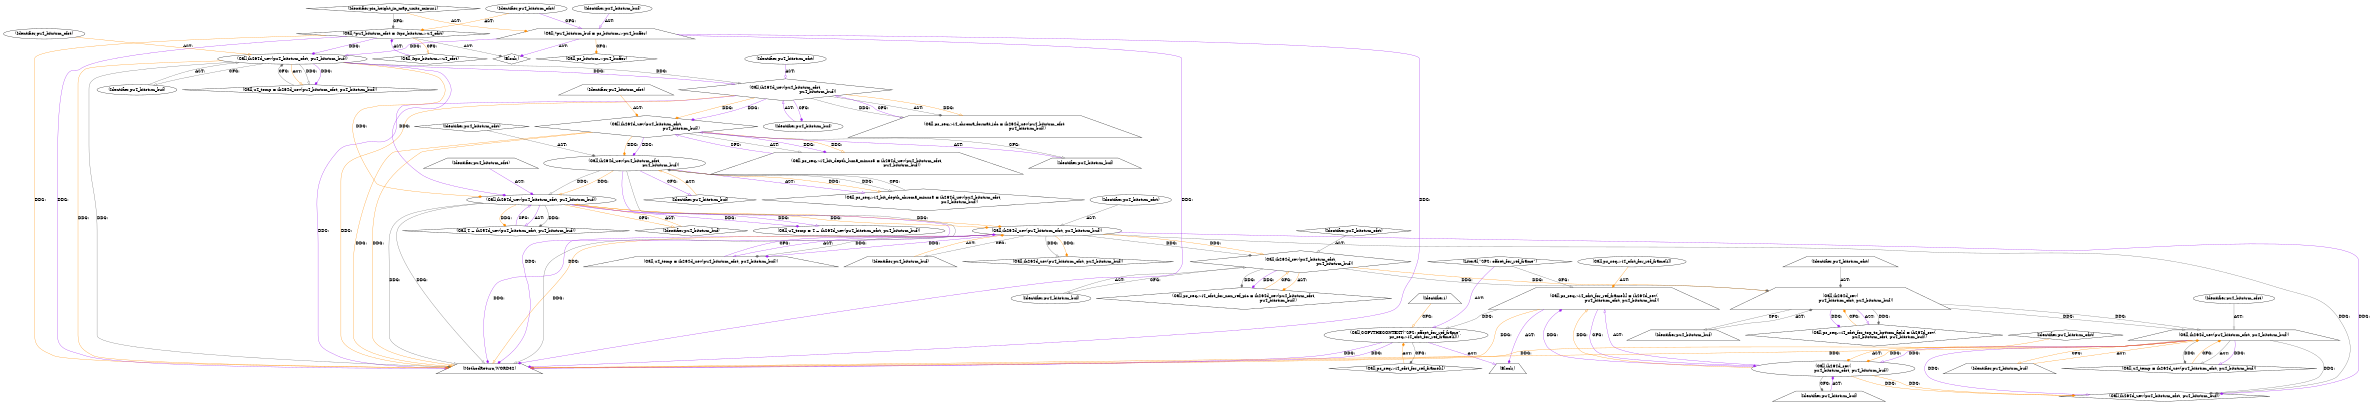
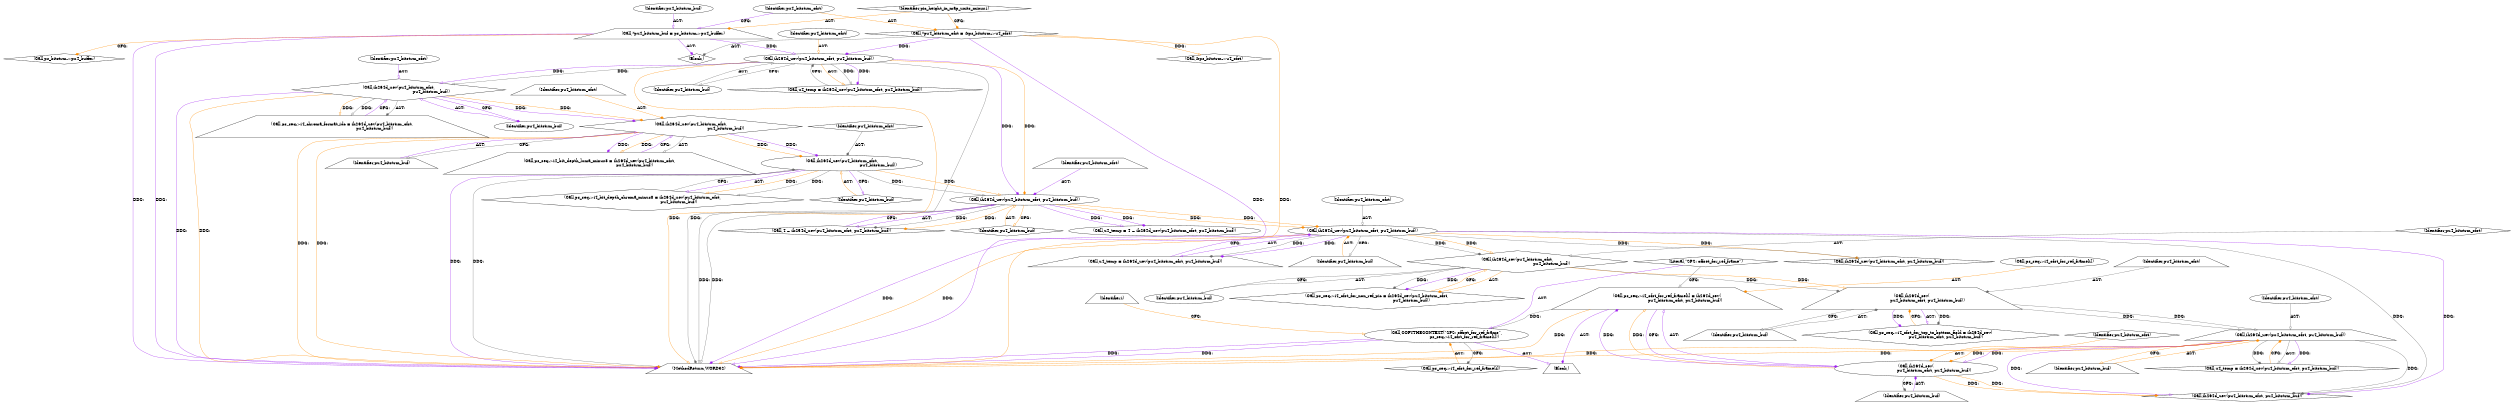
(393, 19) -> (952, 20)
(433, 46) -> (1181, 46)
(399, 52) -> none
